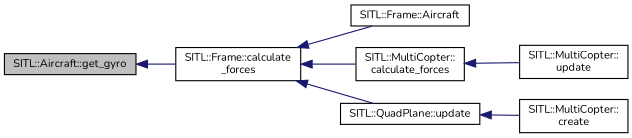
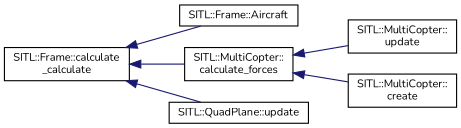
(70, 64) -> none
(238, 64) -> (67, 64)
(505, 115) -> (326, 78)
